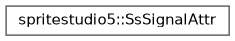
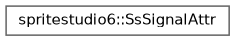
(118, 21) -> (118, 21)
